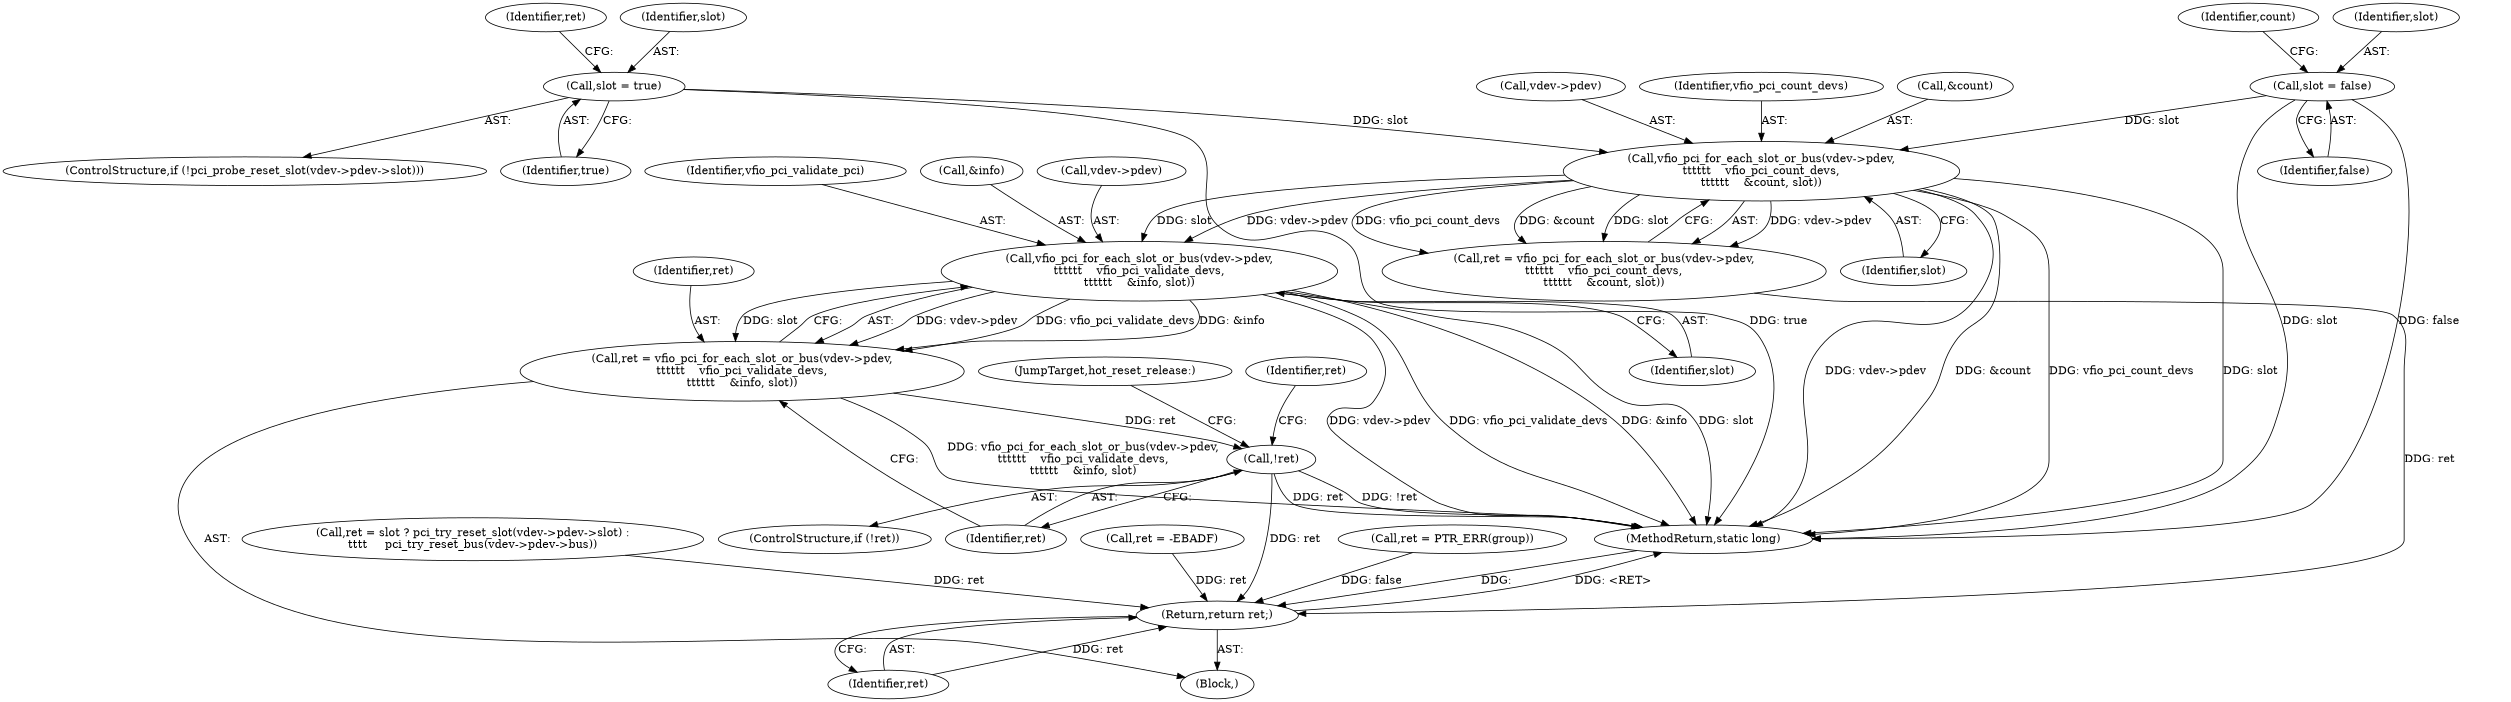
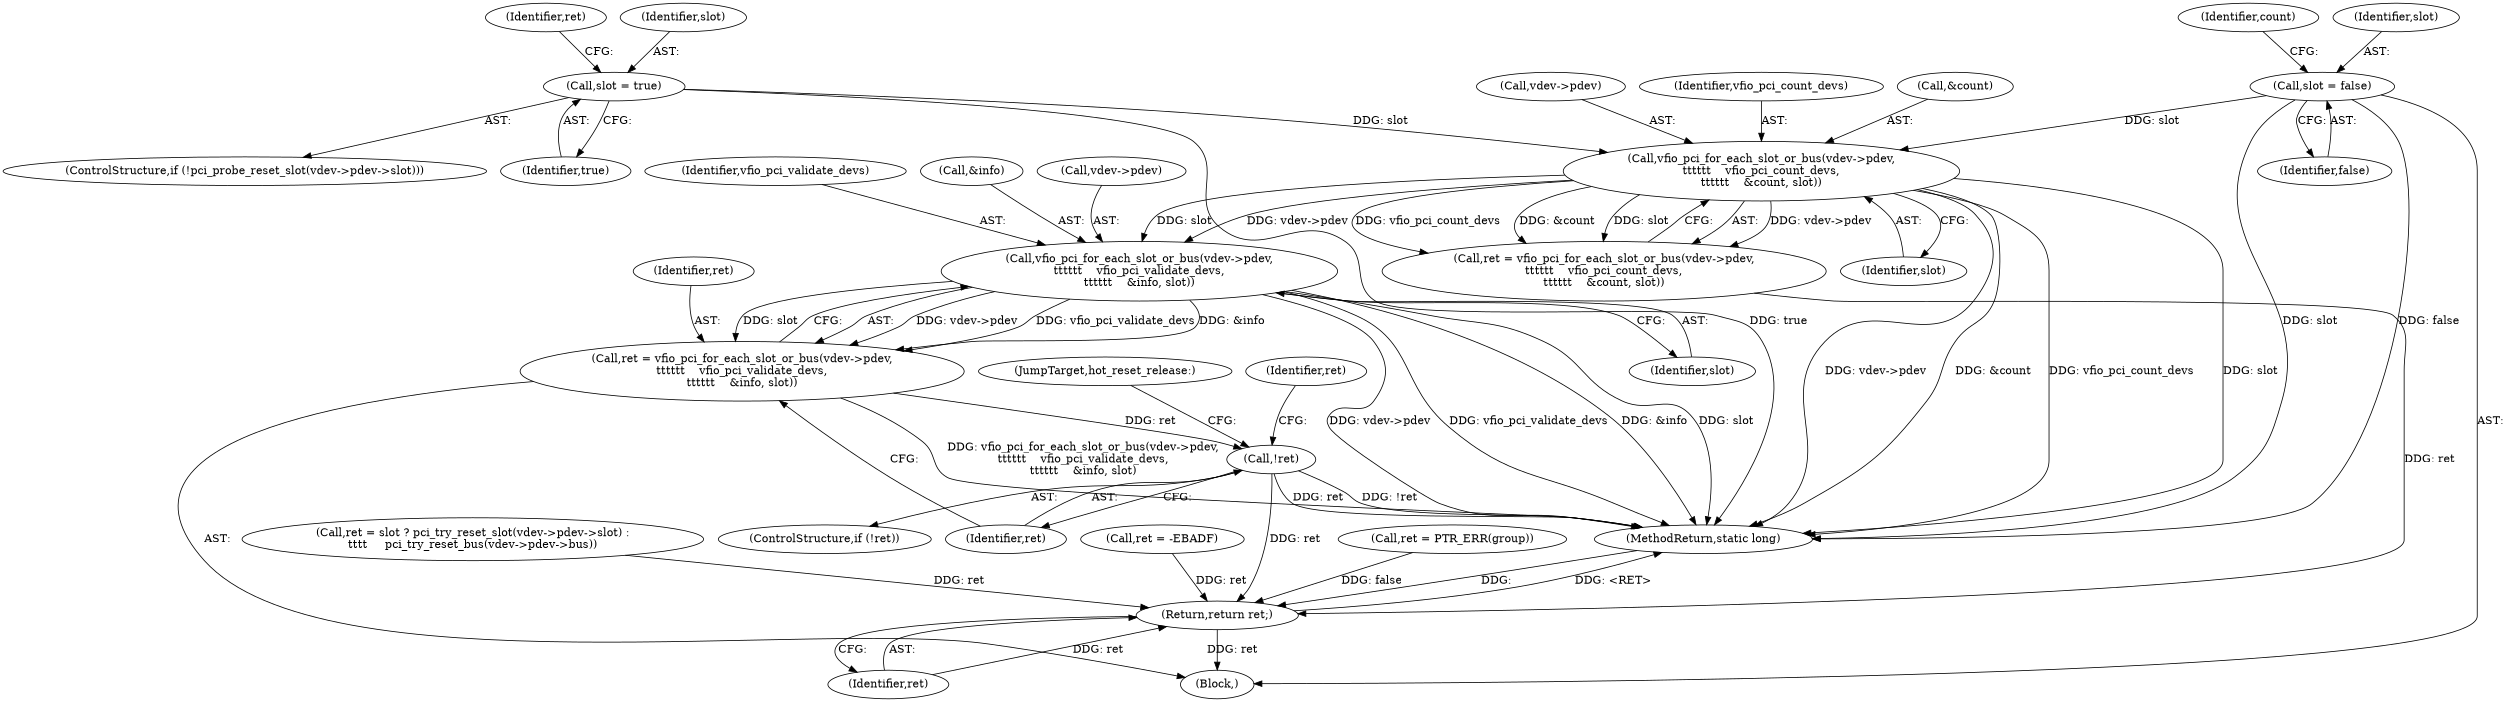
(776, 171) -> (776, 171)
(1232, 650) -> (1232, 650)
none -> (2161, 664)
